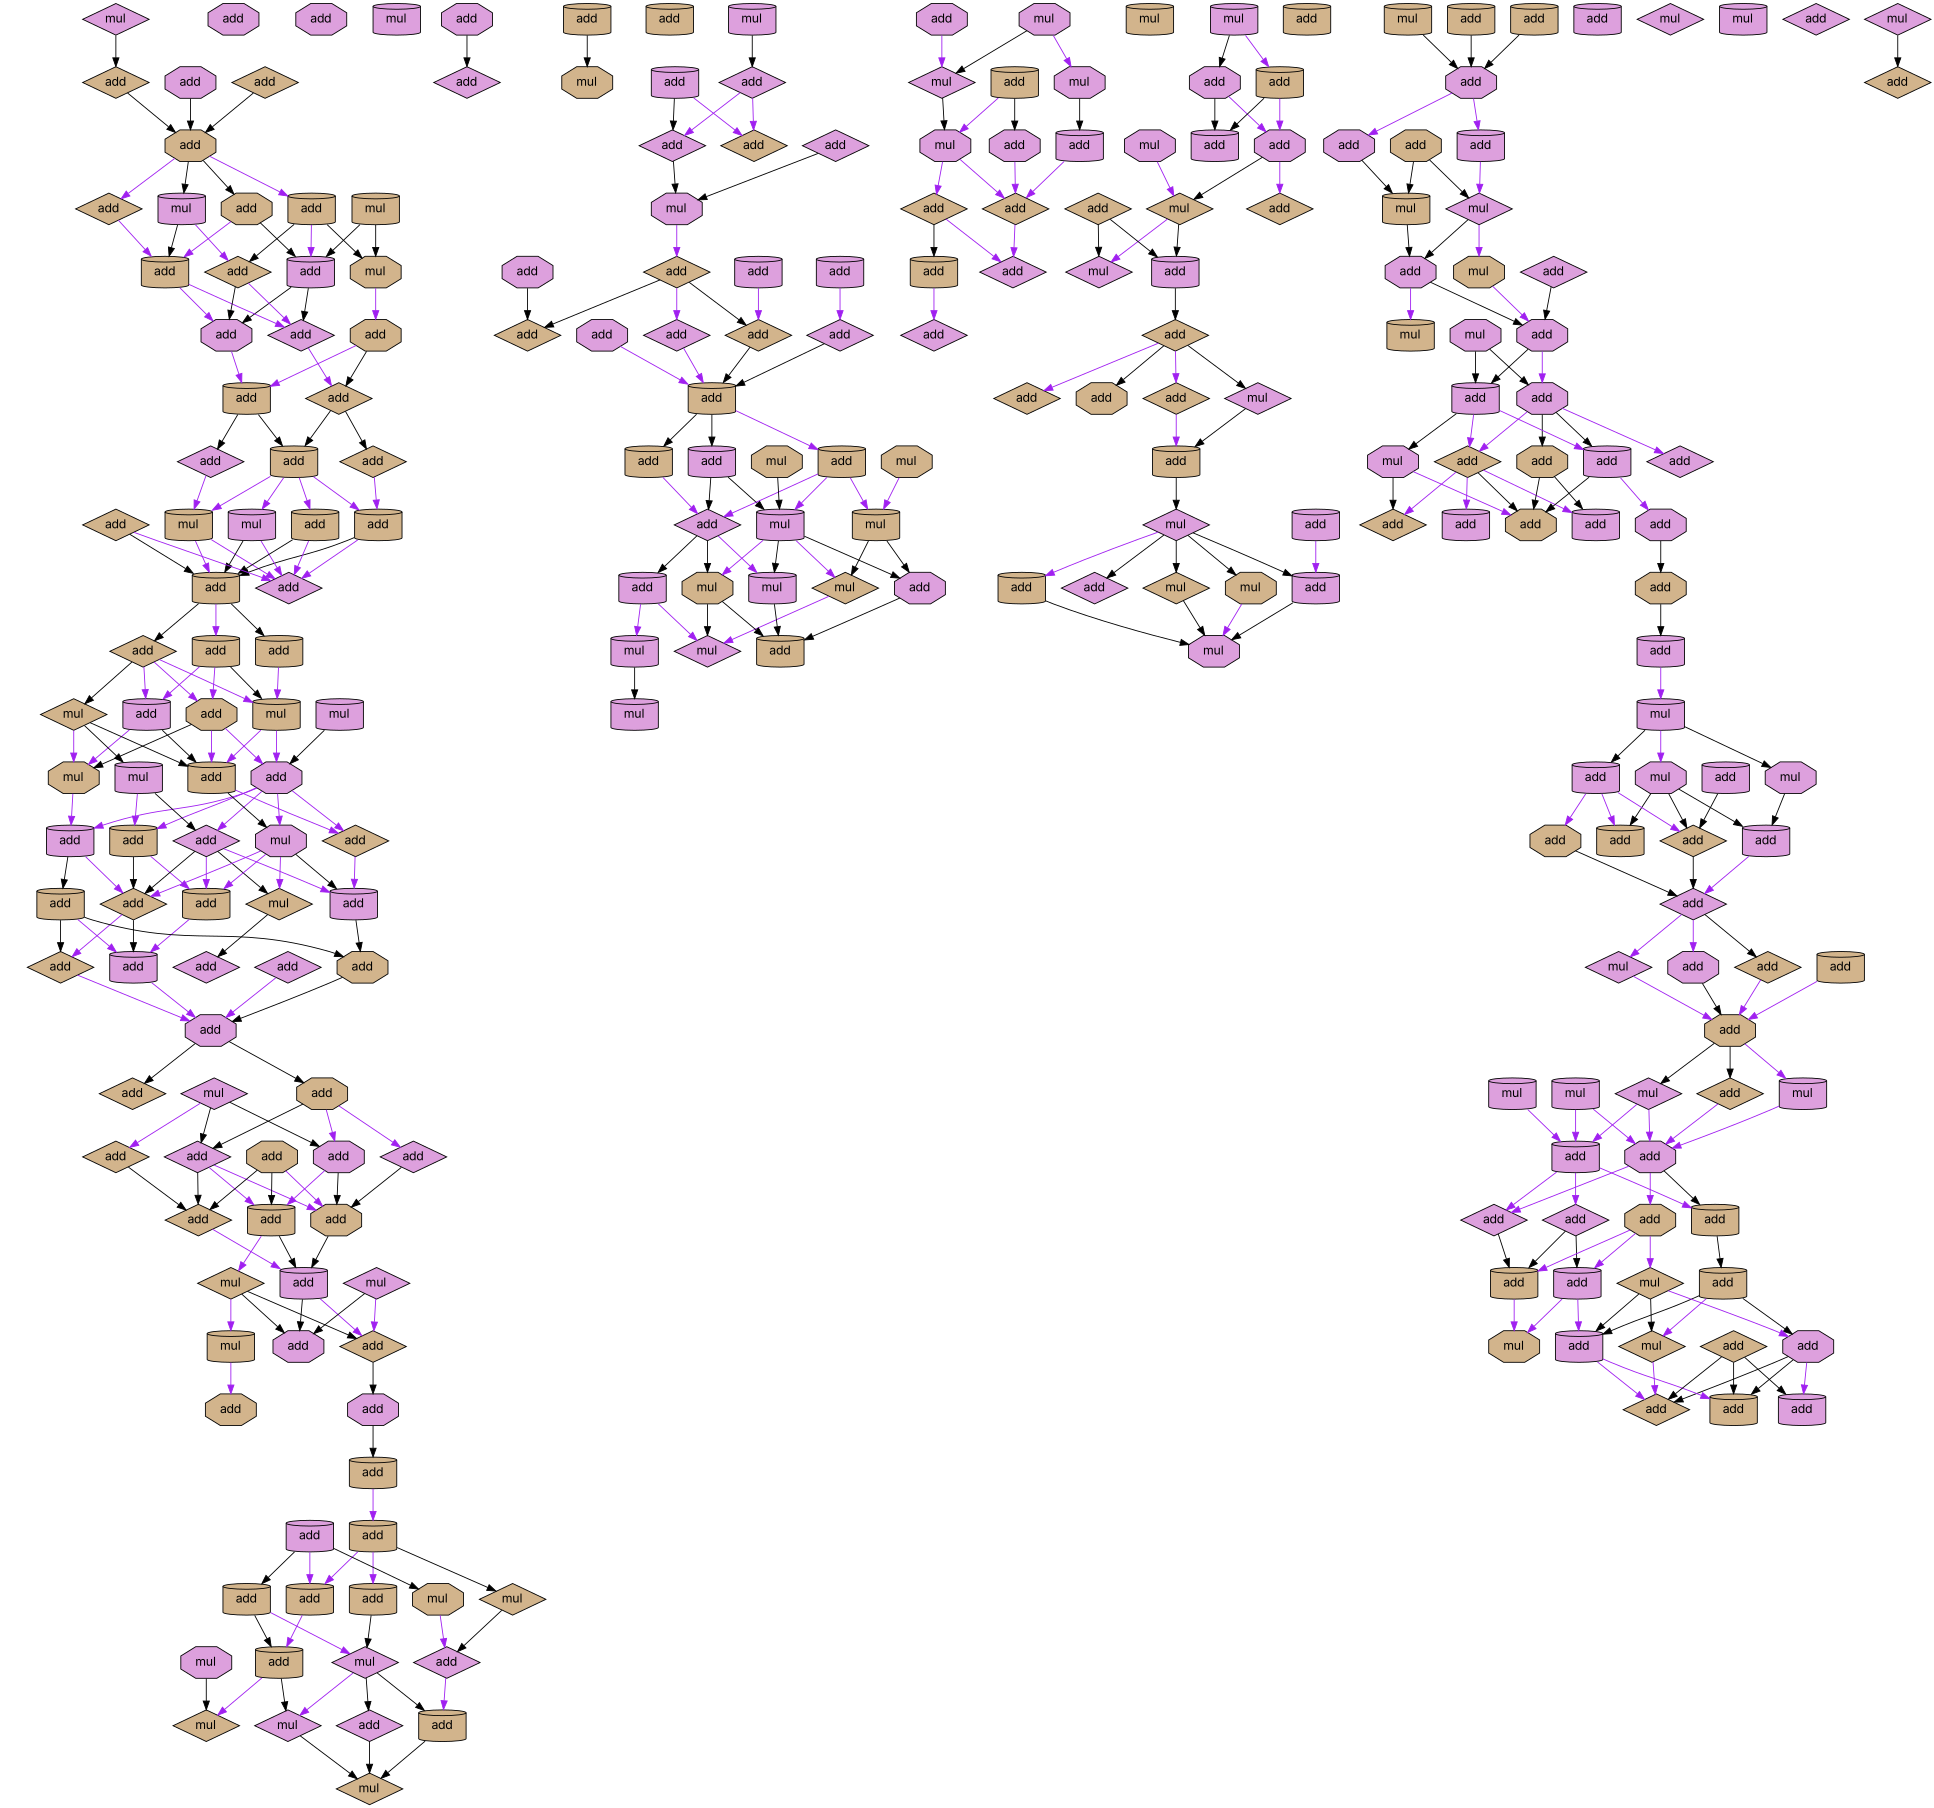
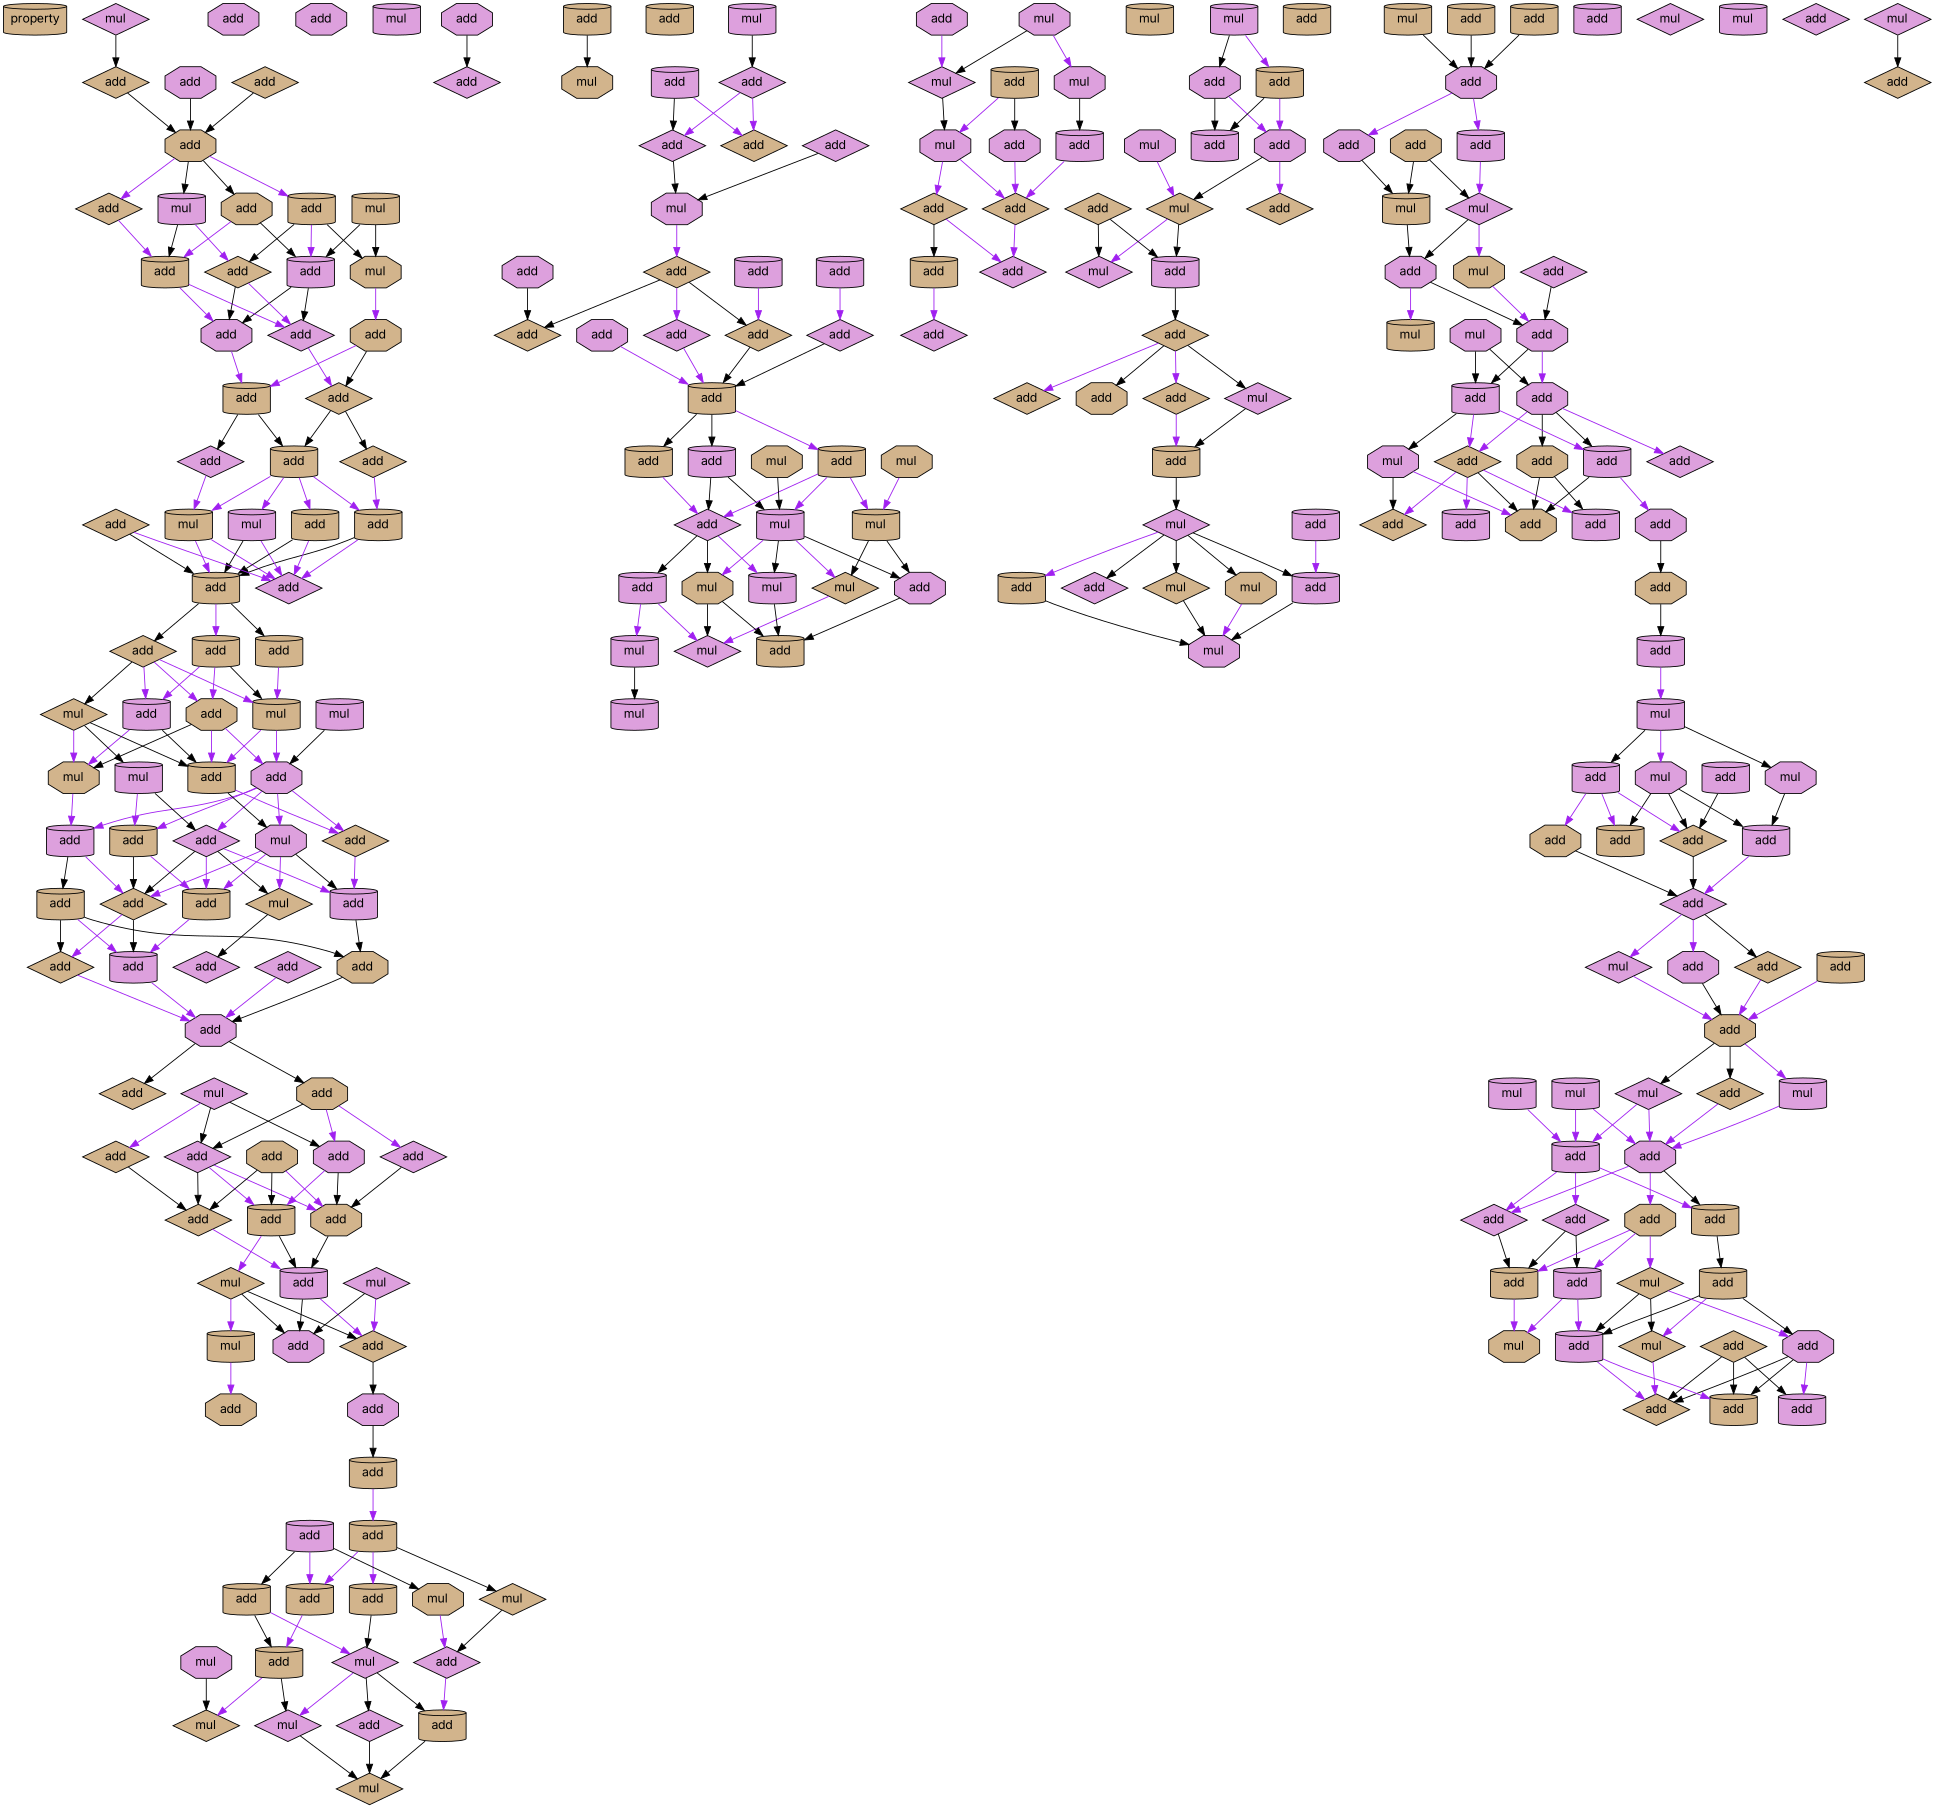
none -> (35, 19)
